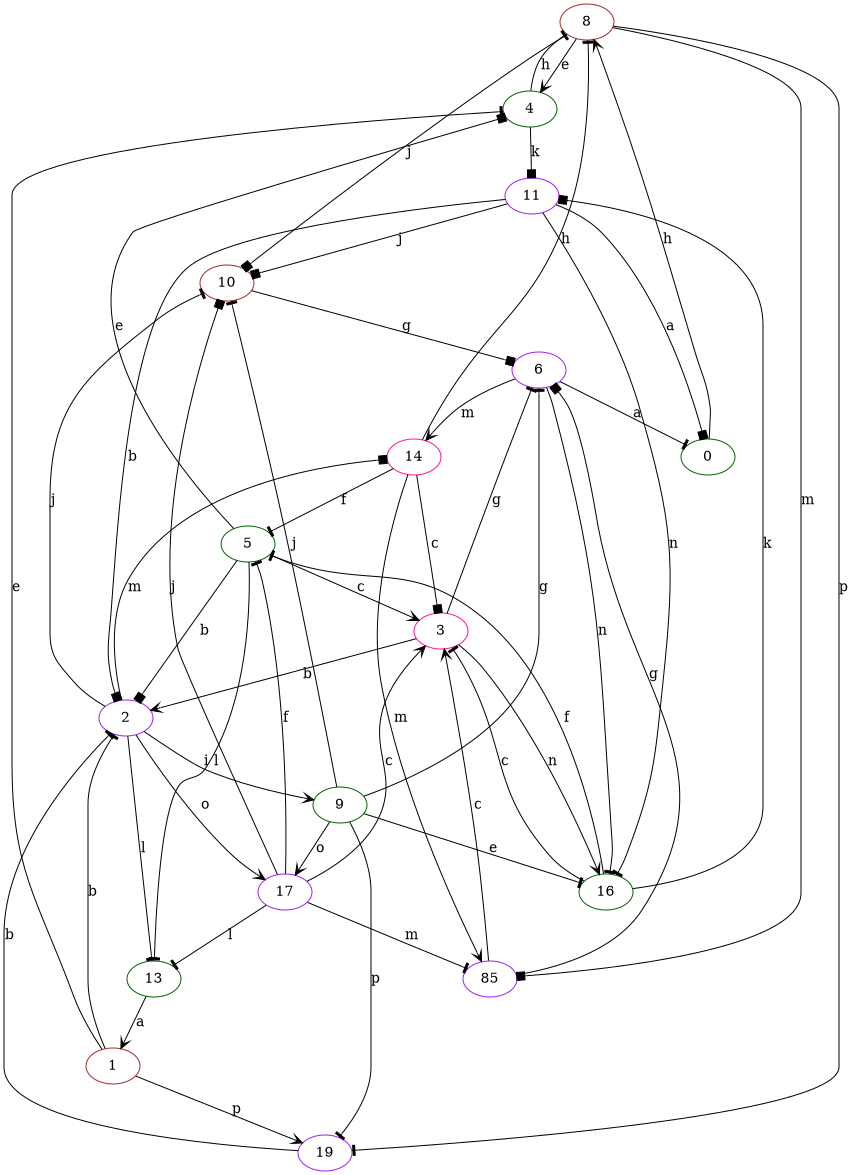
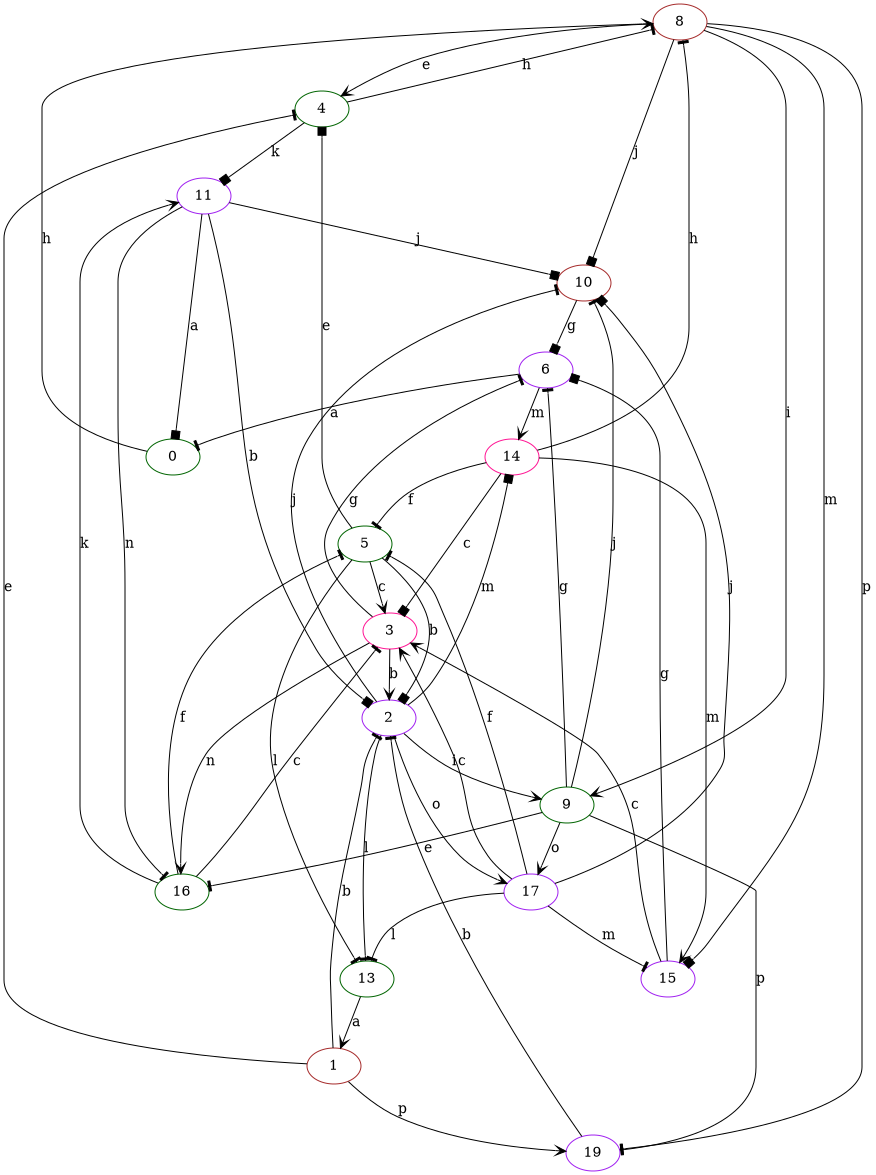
none -> (786, 445)
(763, 525) -> (80, 539)
(597, 626) -> none
(490, 979) -> (668, 979)
